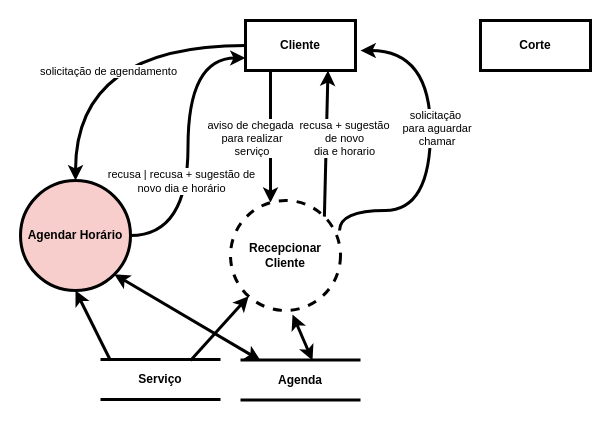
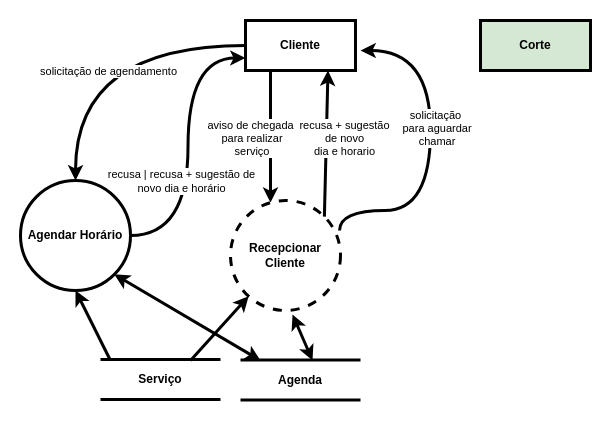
(536, 46) -> (536, 46)
(76, 236) -> (76, 236)
